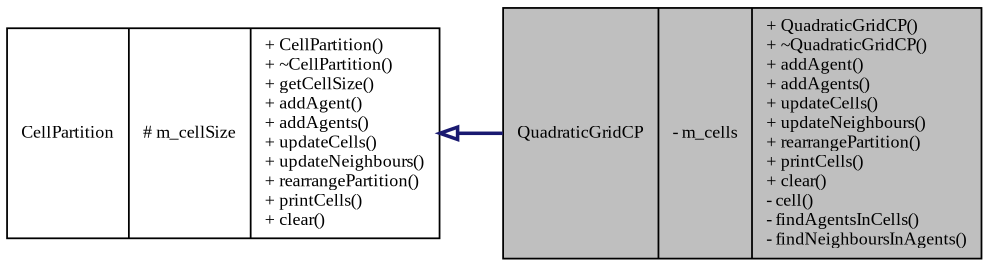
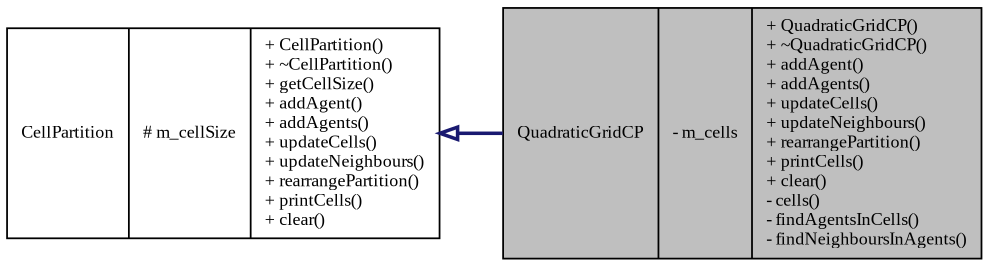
(790, 200) -> (793, 200)
